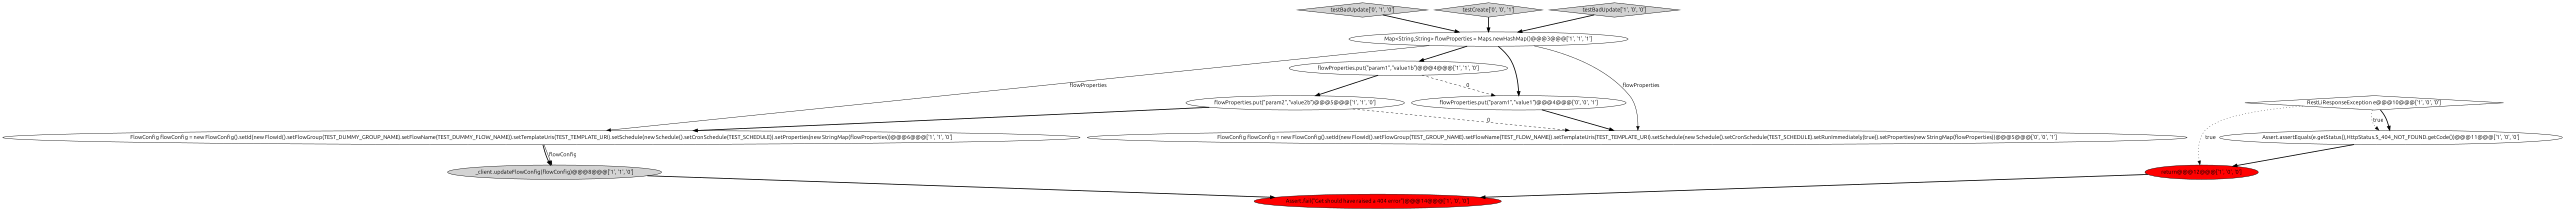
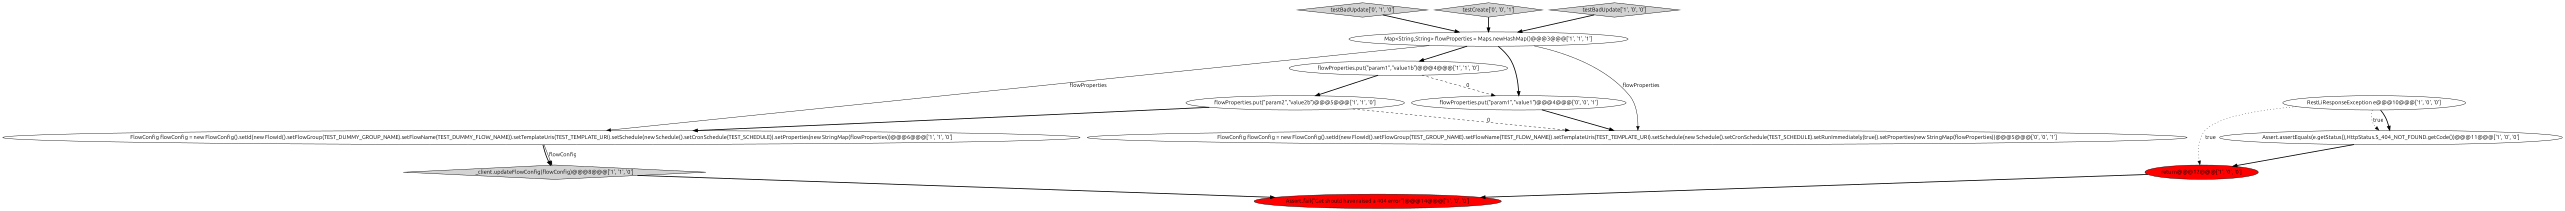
(2374, 103) -> (2374, 103)
(555, 172) -> (555, 172)
